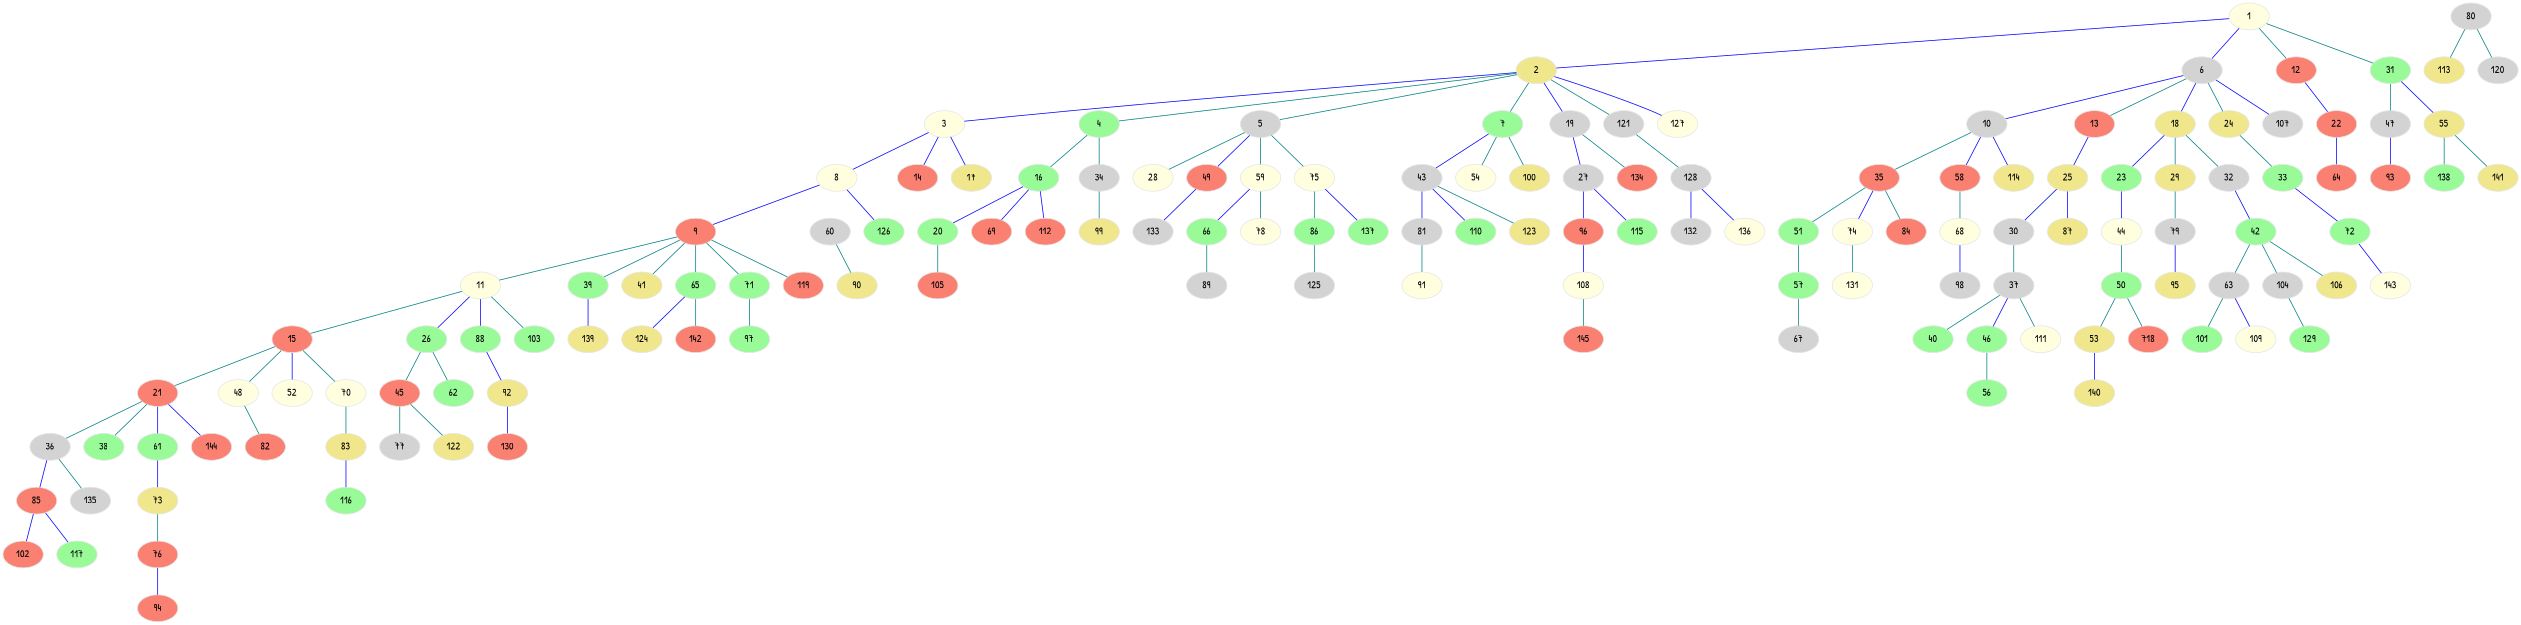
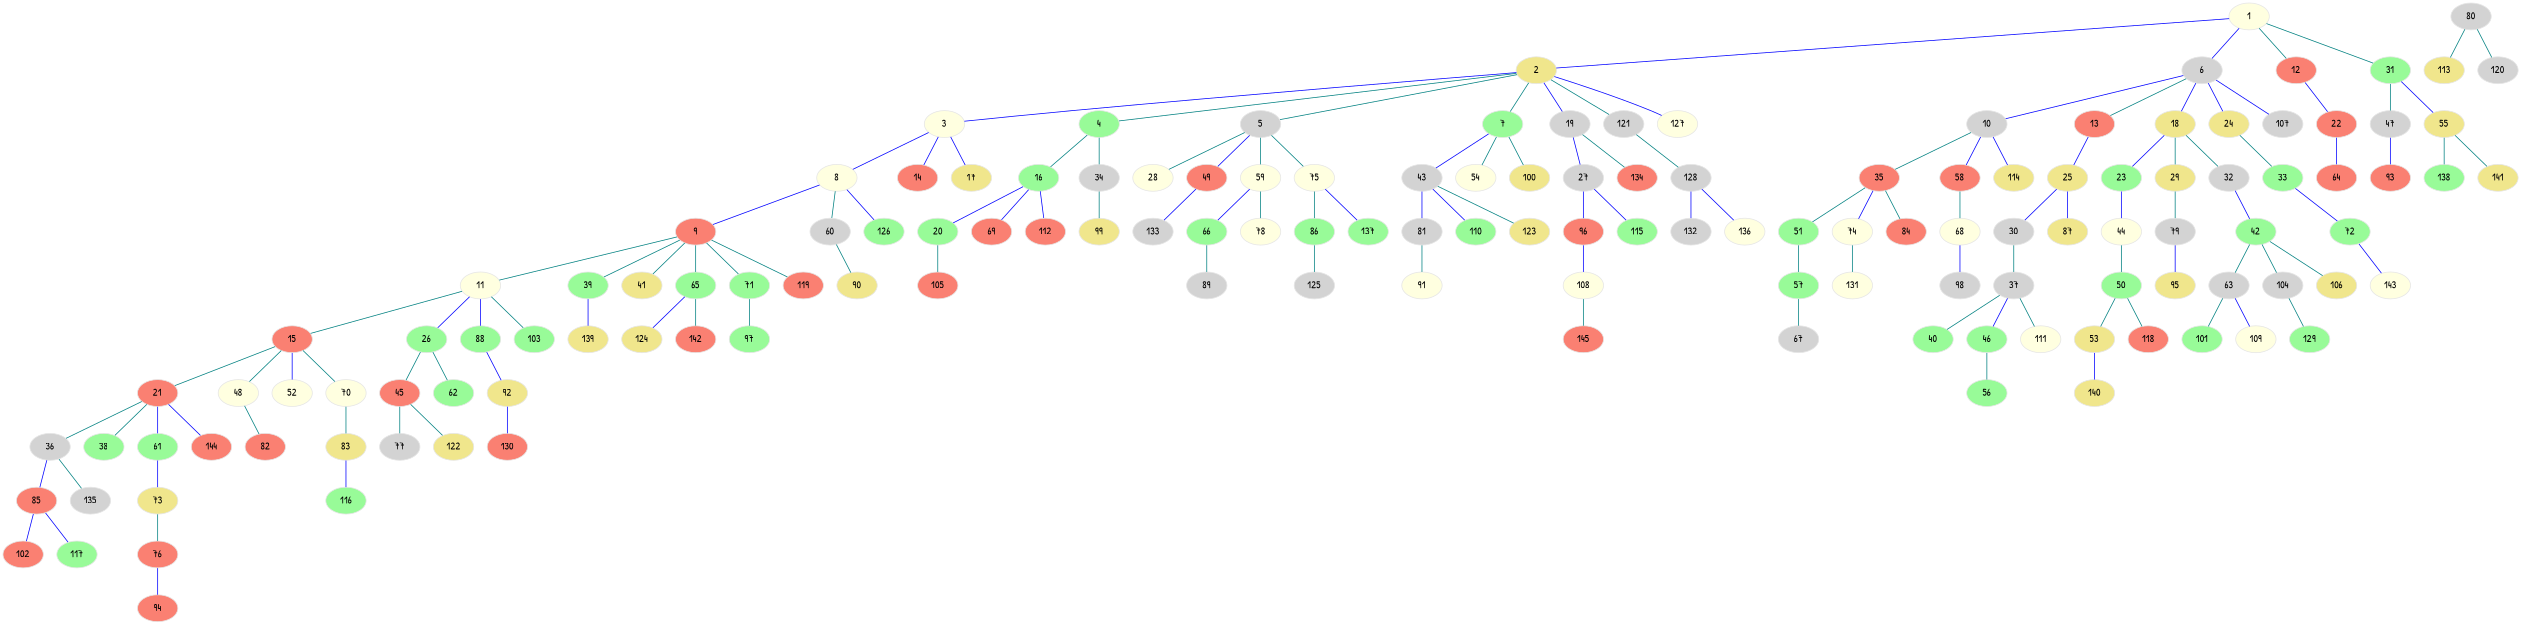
(2216, 97) -> (2216, 97)
none -> (834, 205)
(2148, 339) -> (2148, 339)
